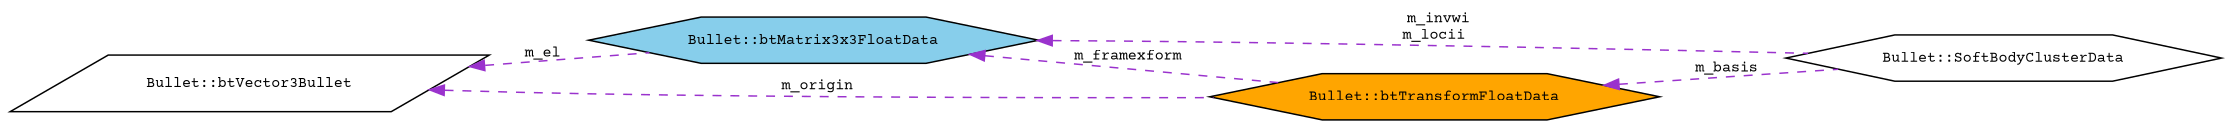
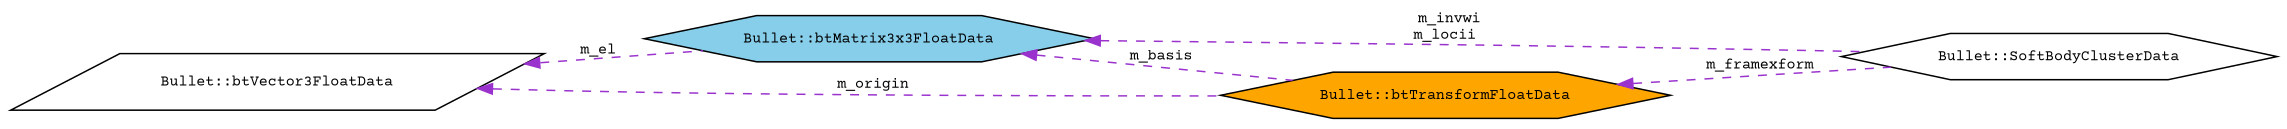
(1124, 56) -> (1157, 56)
(1723, 68) -> (1756, 65)
(250, 83) -> (277, 82)
